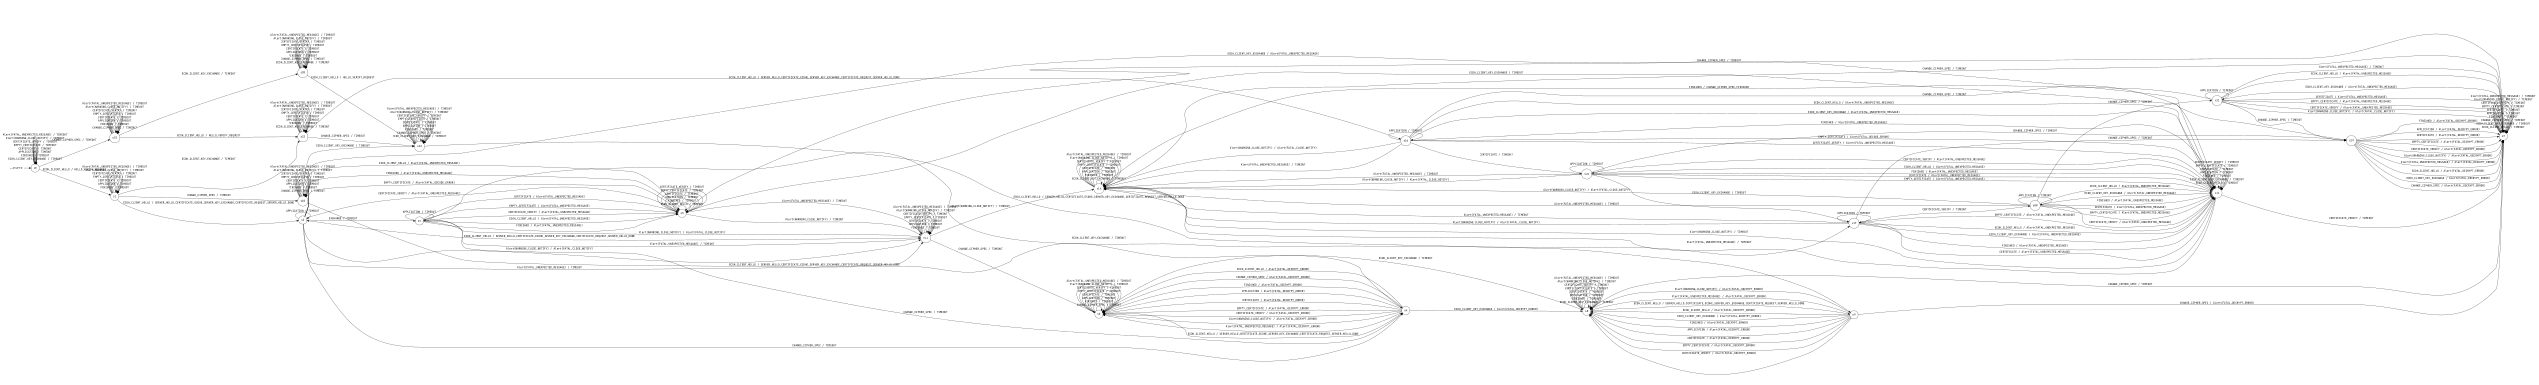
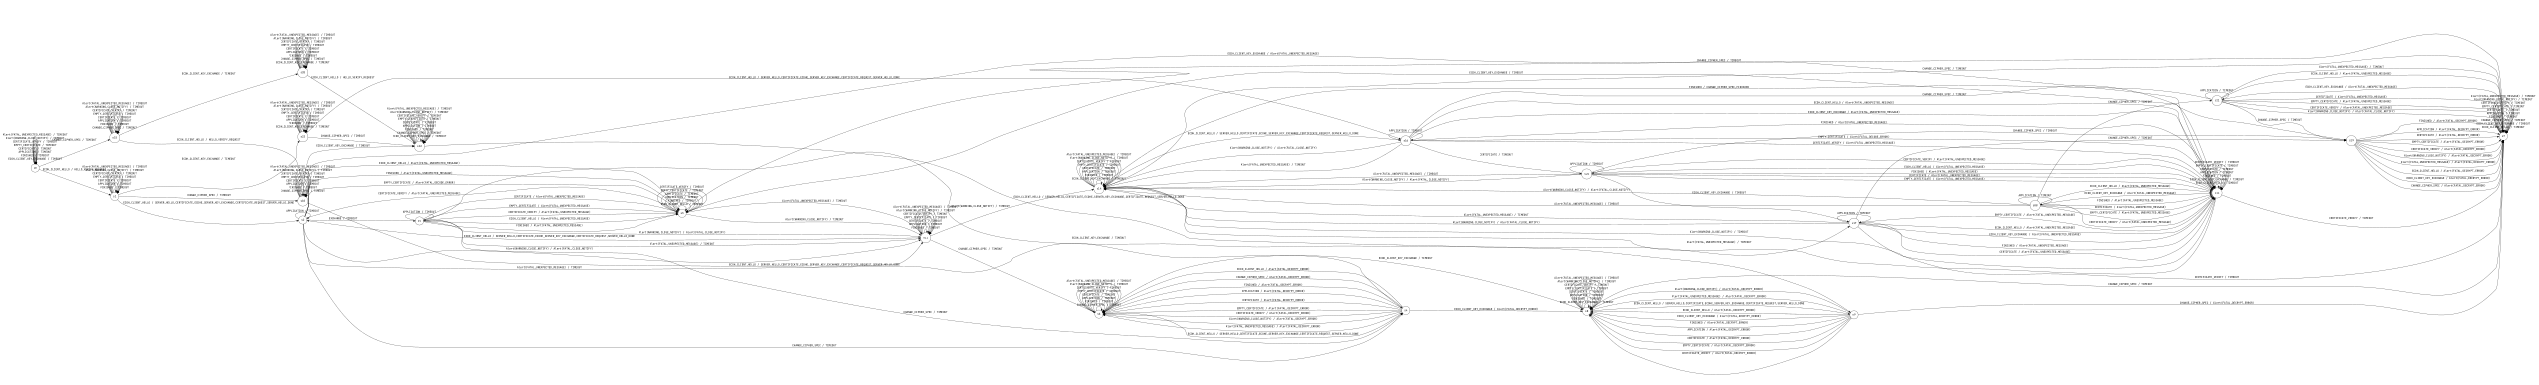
(208, 137) -> (227, 143)
none -> (1246, 138)
(16, 168) -> none
(1943, 213) -> (2219, 279)
